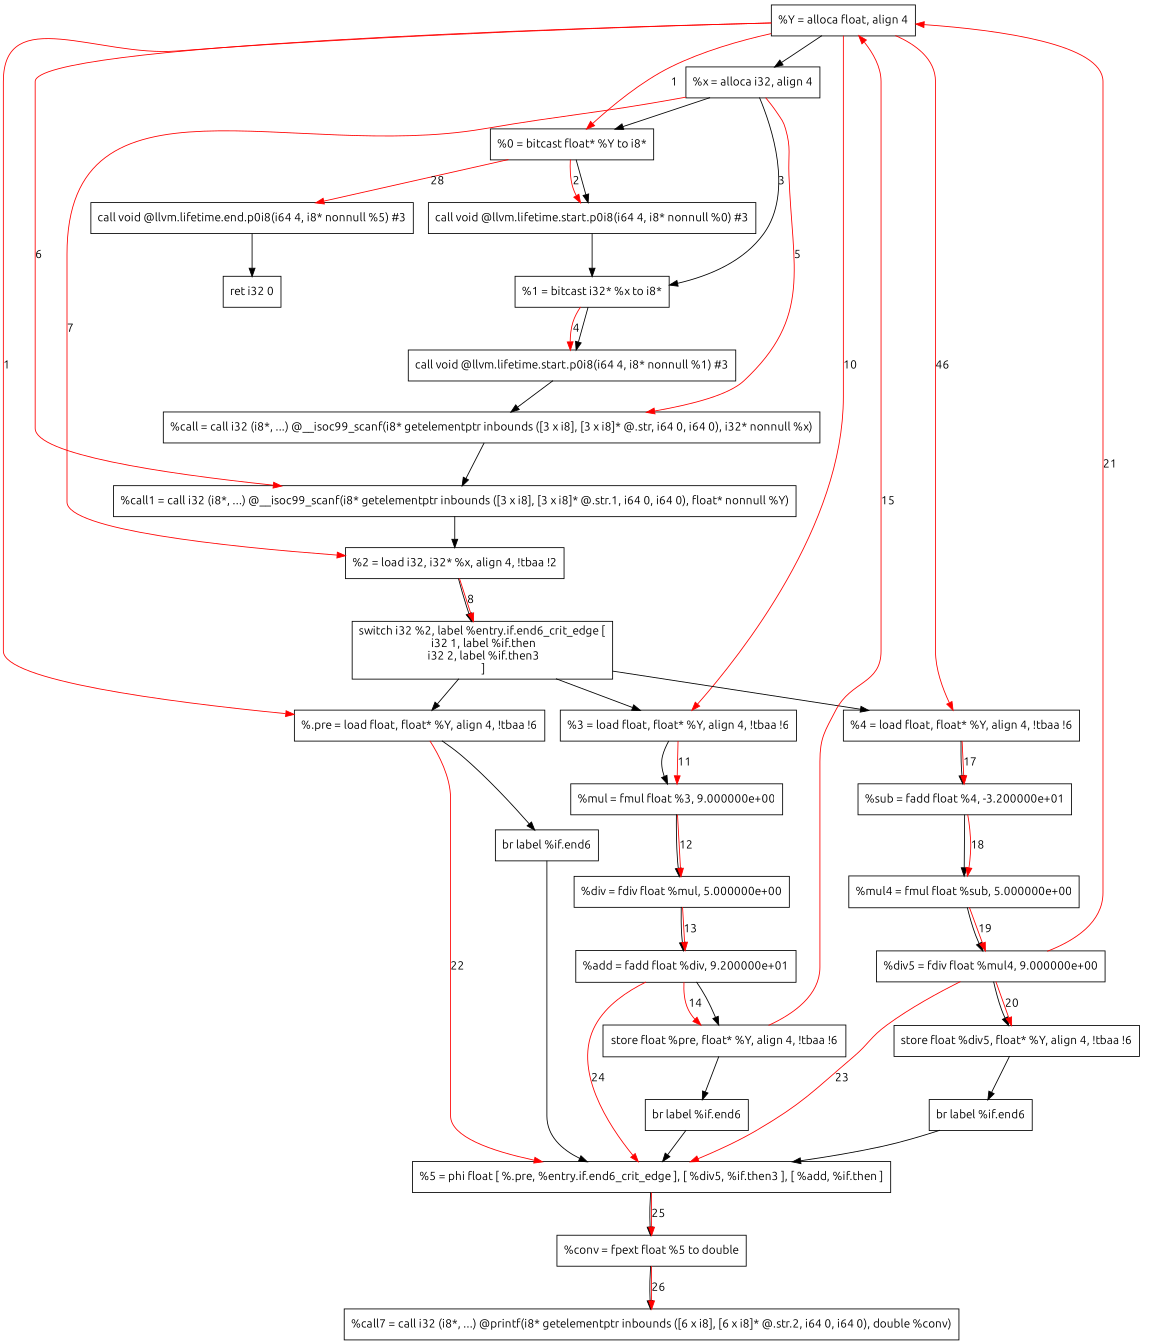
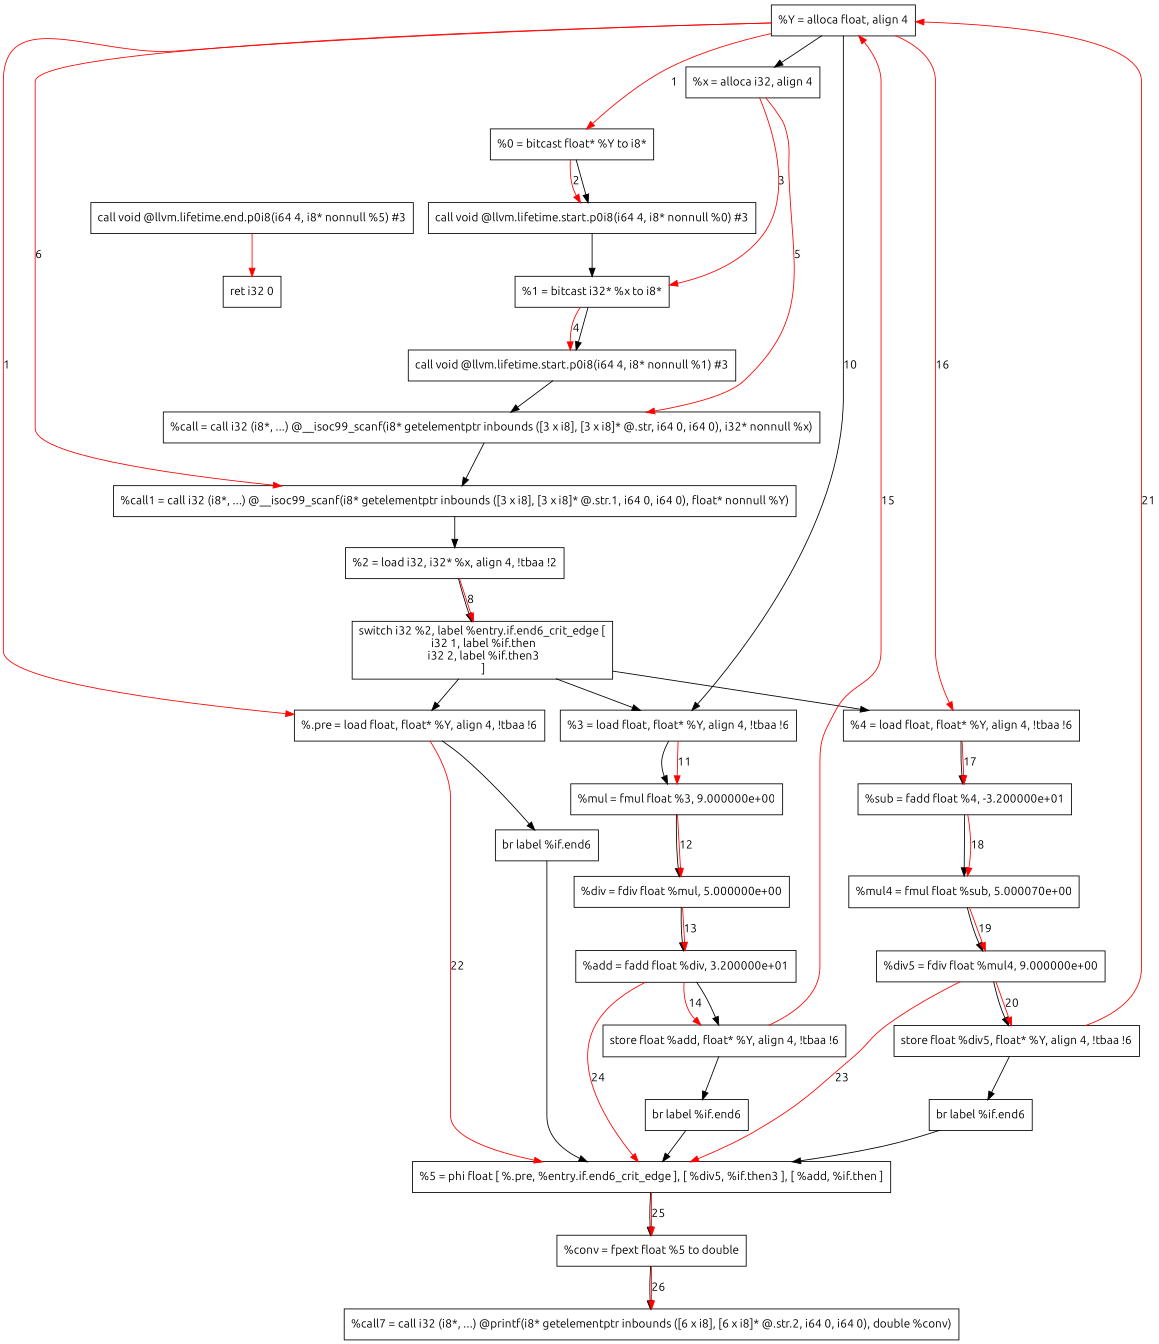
(666, 112) -> none
(91, 176) -> none
(416, 180) -> none
(773, 216) -> (773, 216)
(252, 251) -> (252, 251)
(943, 365) -> (943, 365)
(843, 390) -> (843, 390)
(1103, 432) -> (1142, 450)
(964, 892) -> (964, 892)
(686, 966) -> (686, 966)
(724, 1041) -> (724, 1041)
